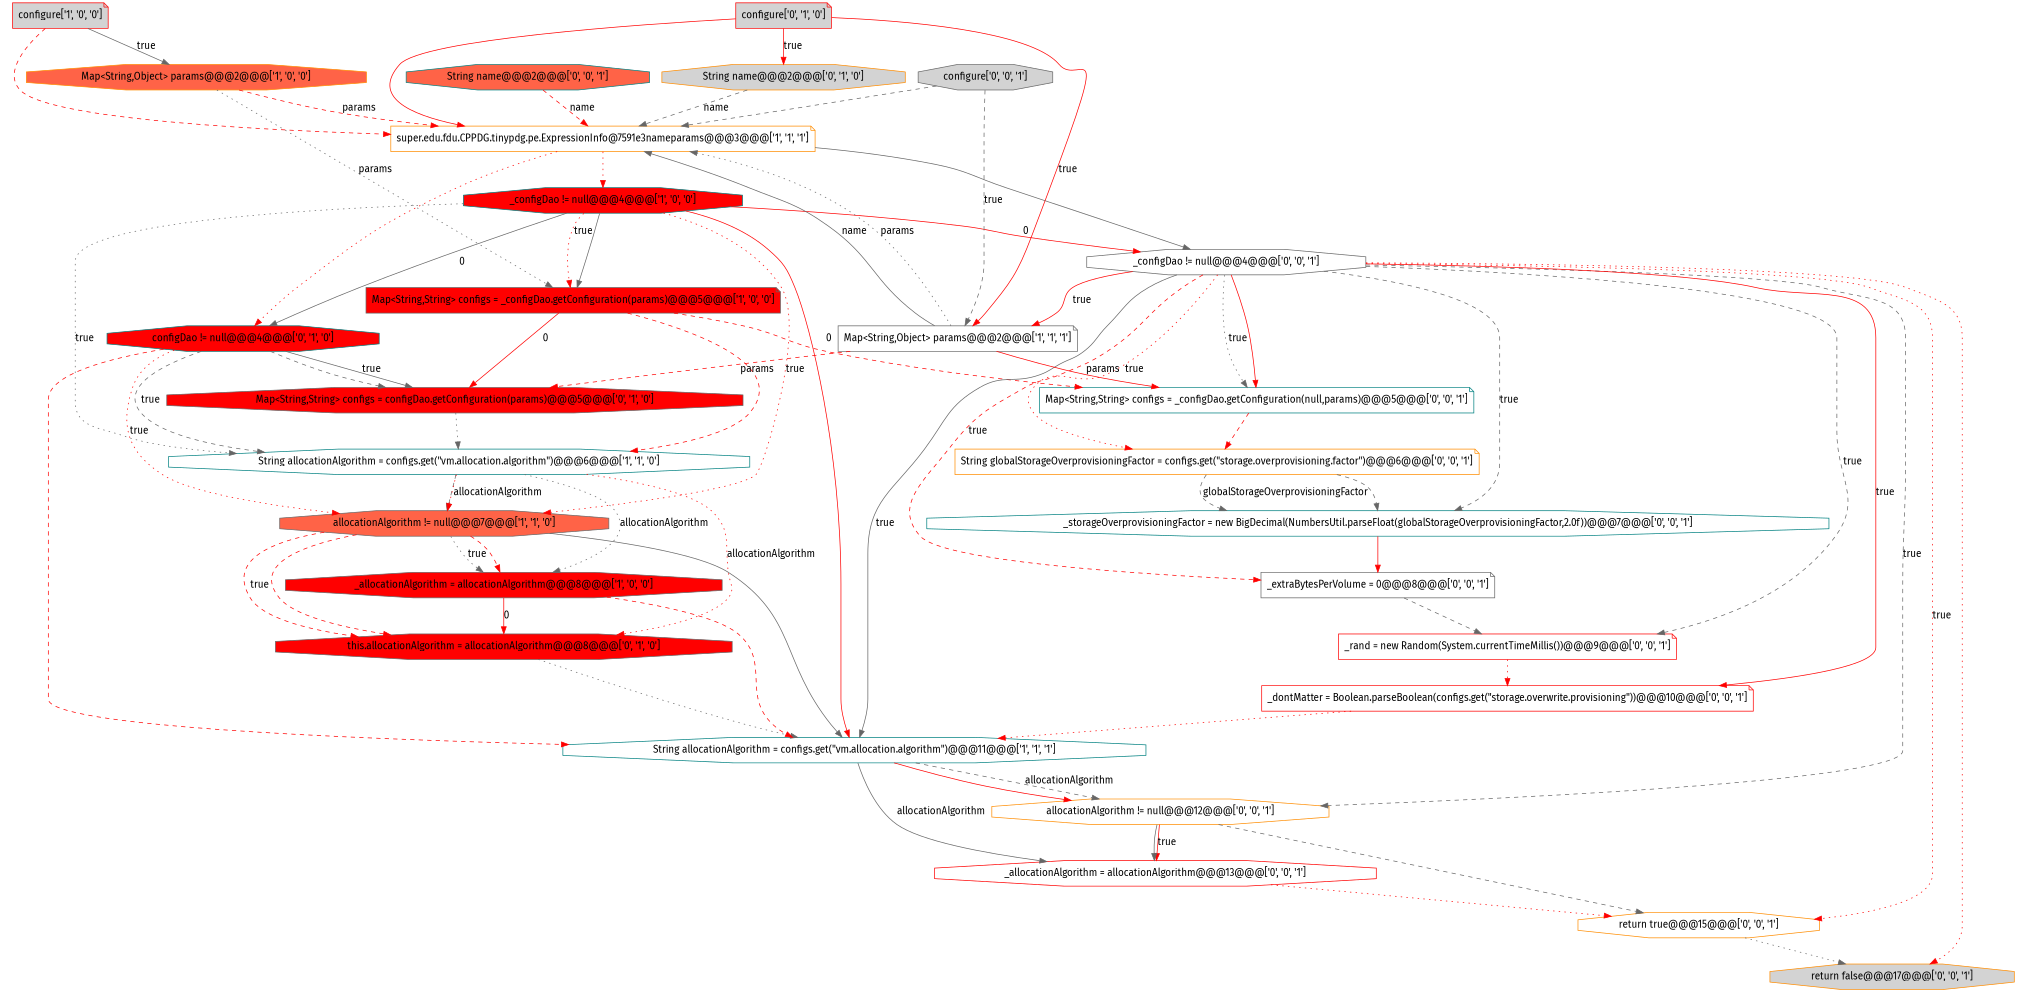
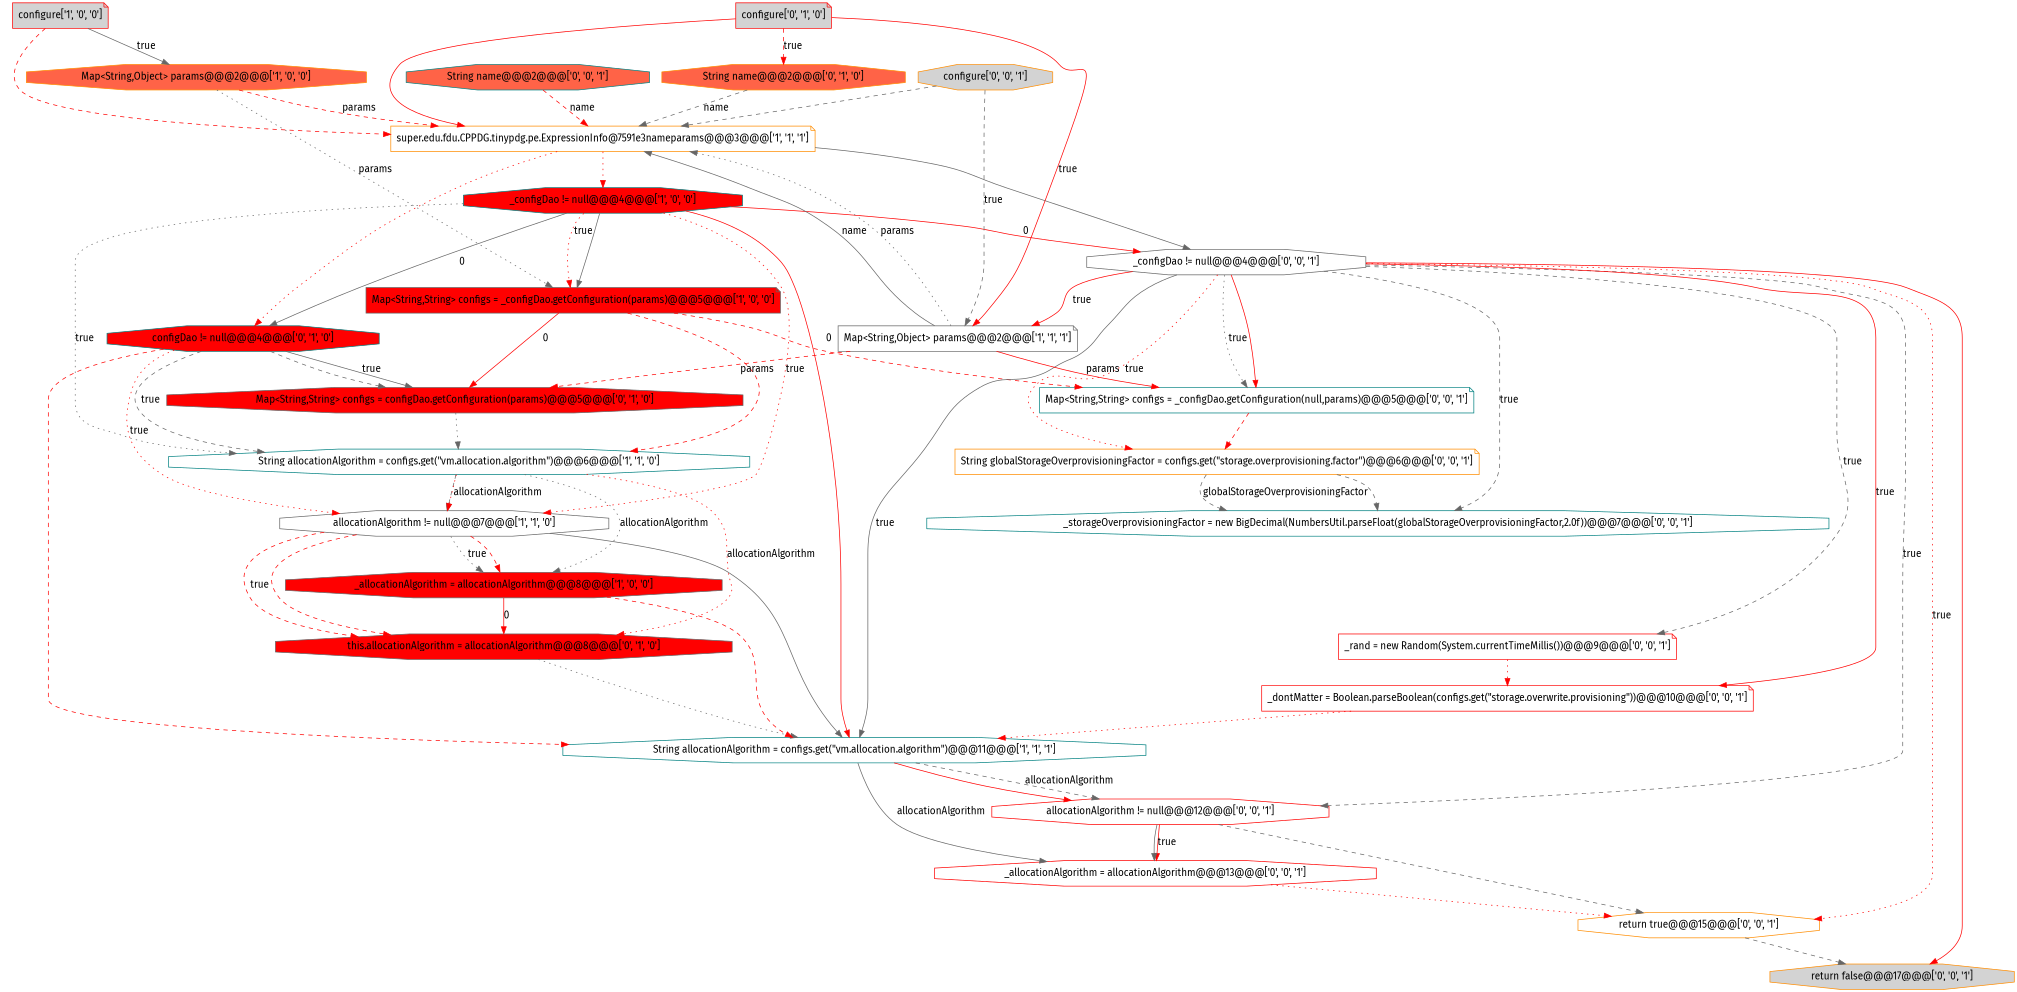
(784, 43) -> (784, 43)
(784, 77) -> (784, 77)
(985, 77) -> (985, 77)
(1962, 343) -> (1962, 343)
(444, 523) -> (444, 523)
(1378, 585) -> none
(1160, 812) -> (1160, 812)
(1792, 950) -> (1792, 950)
